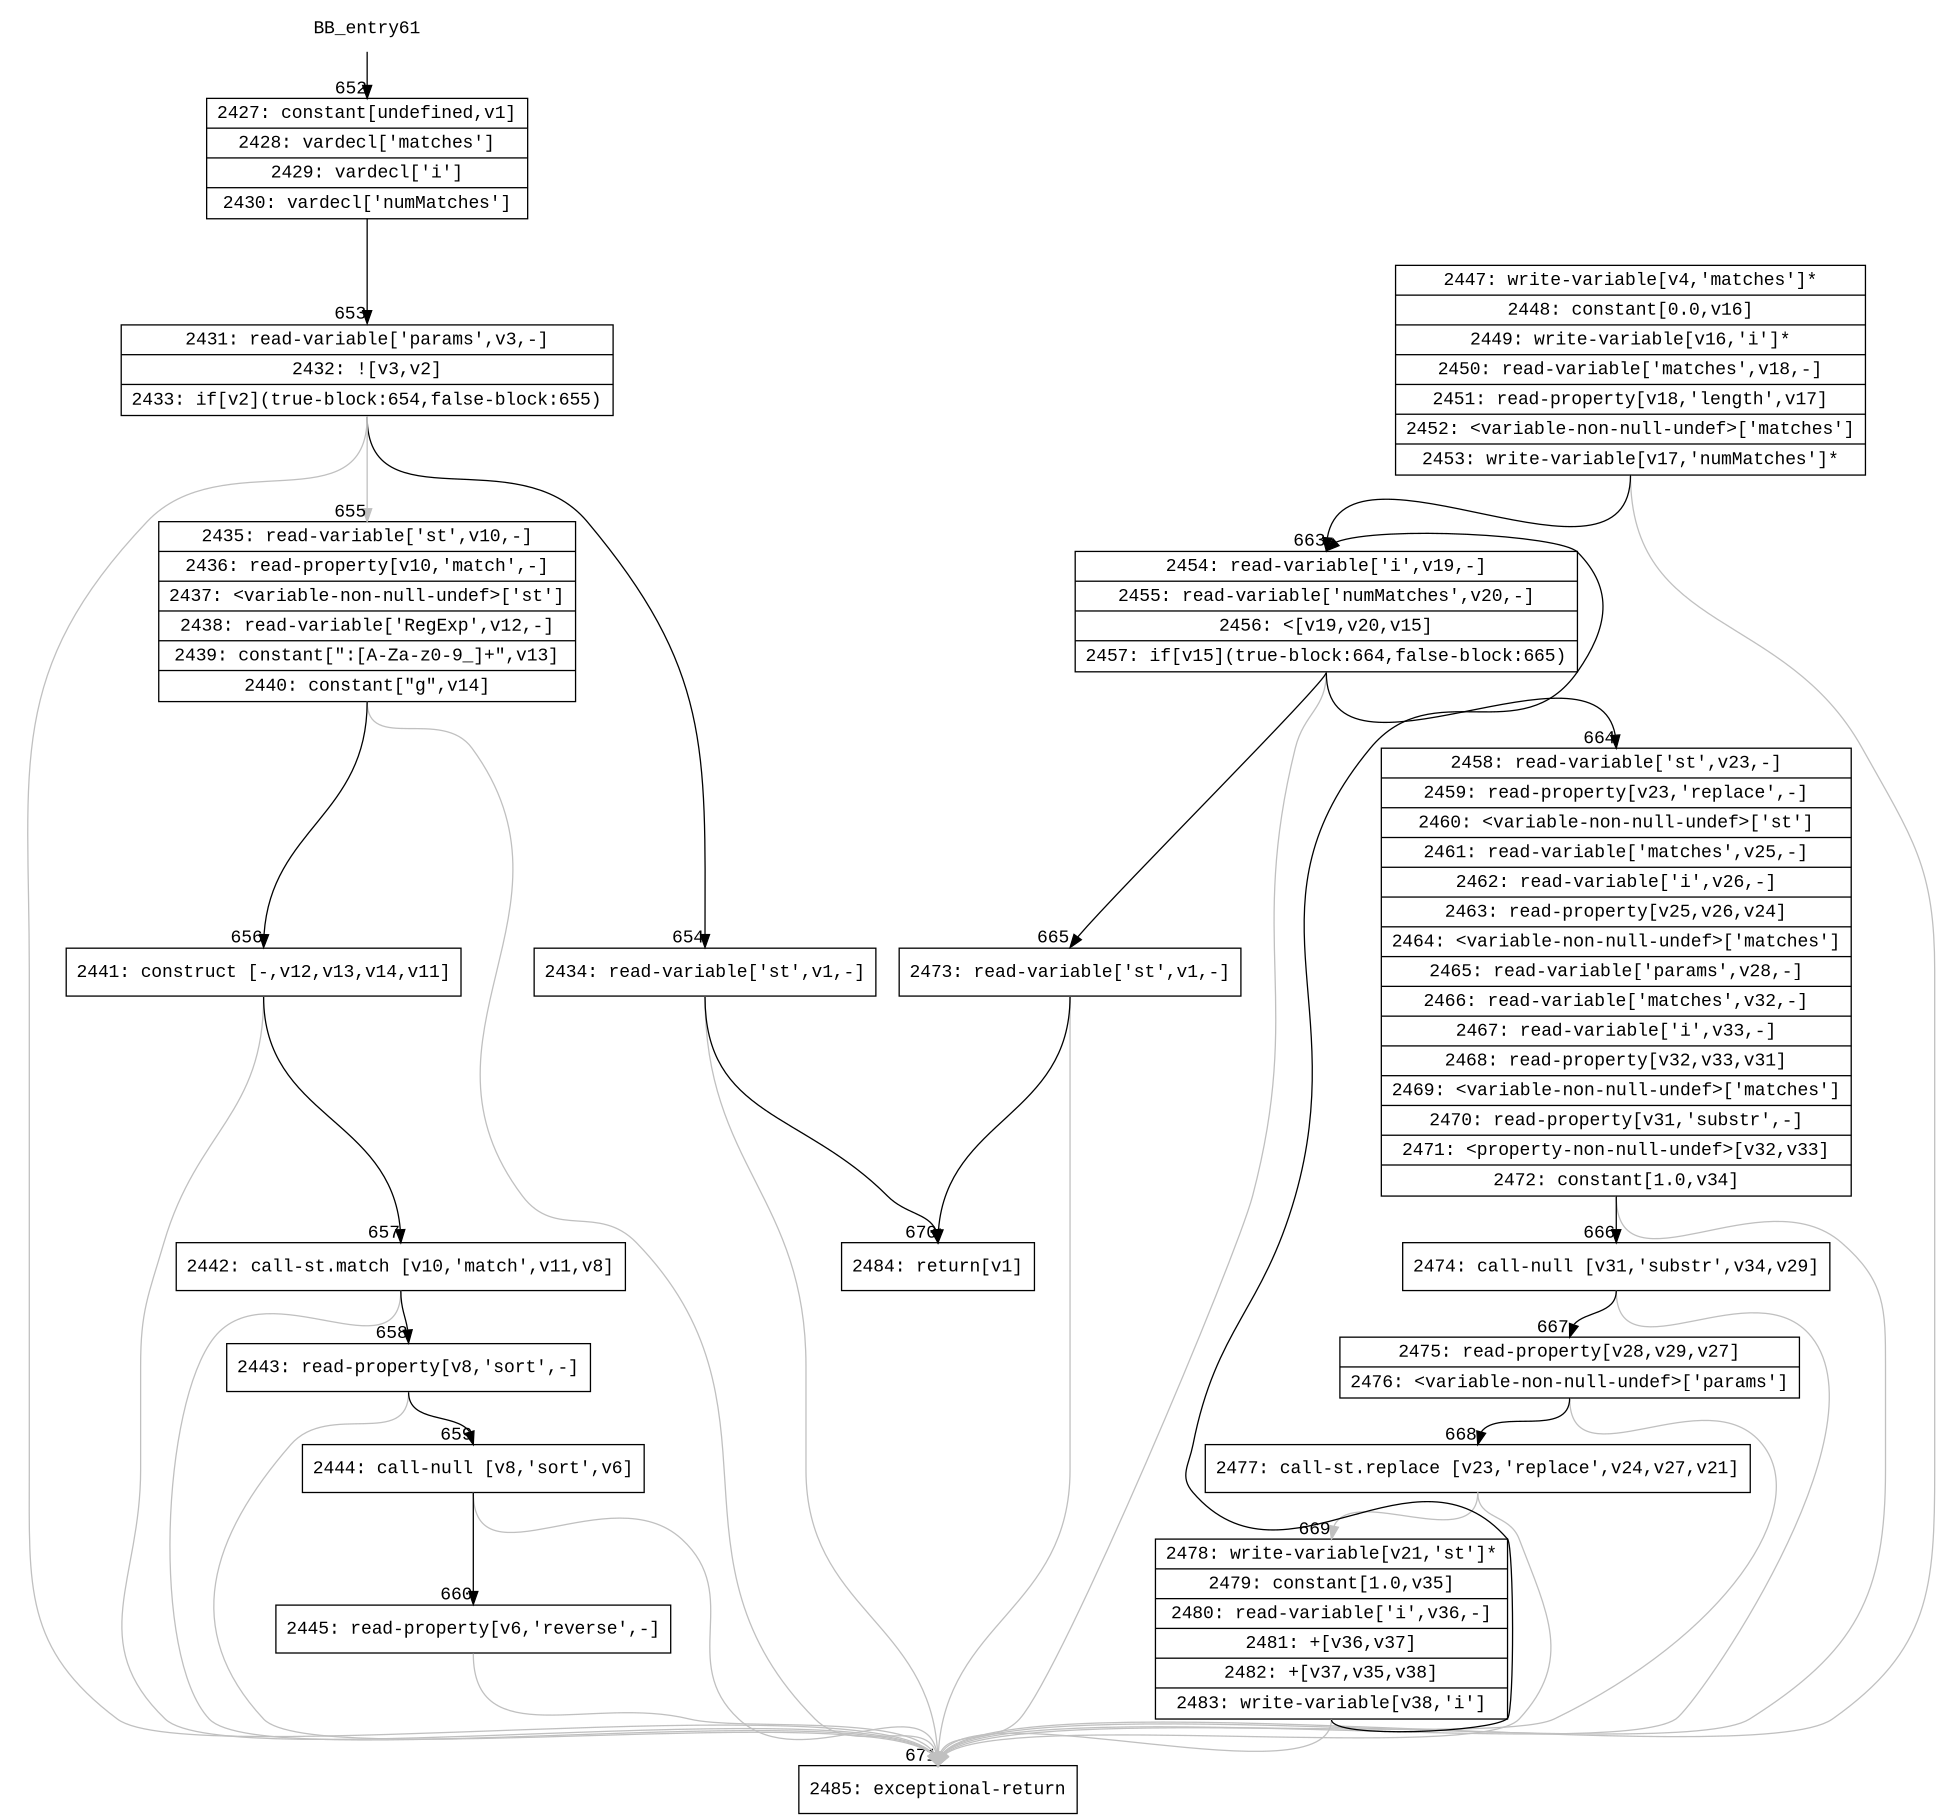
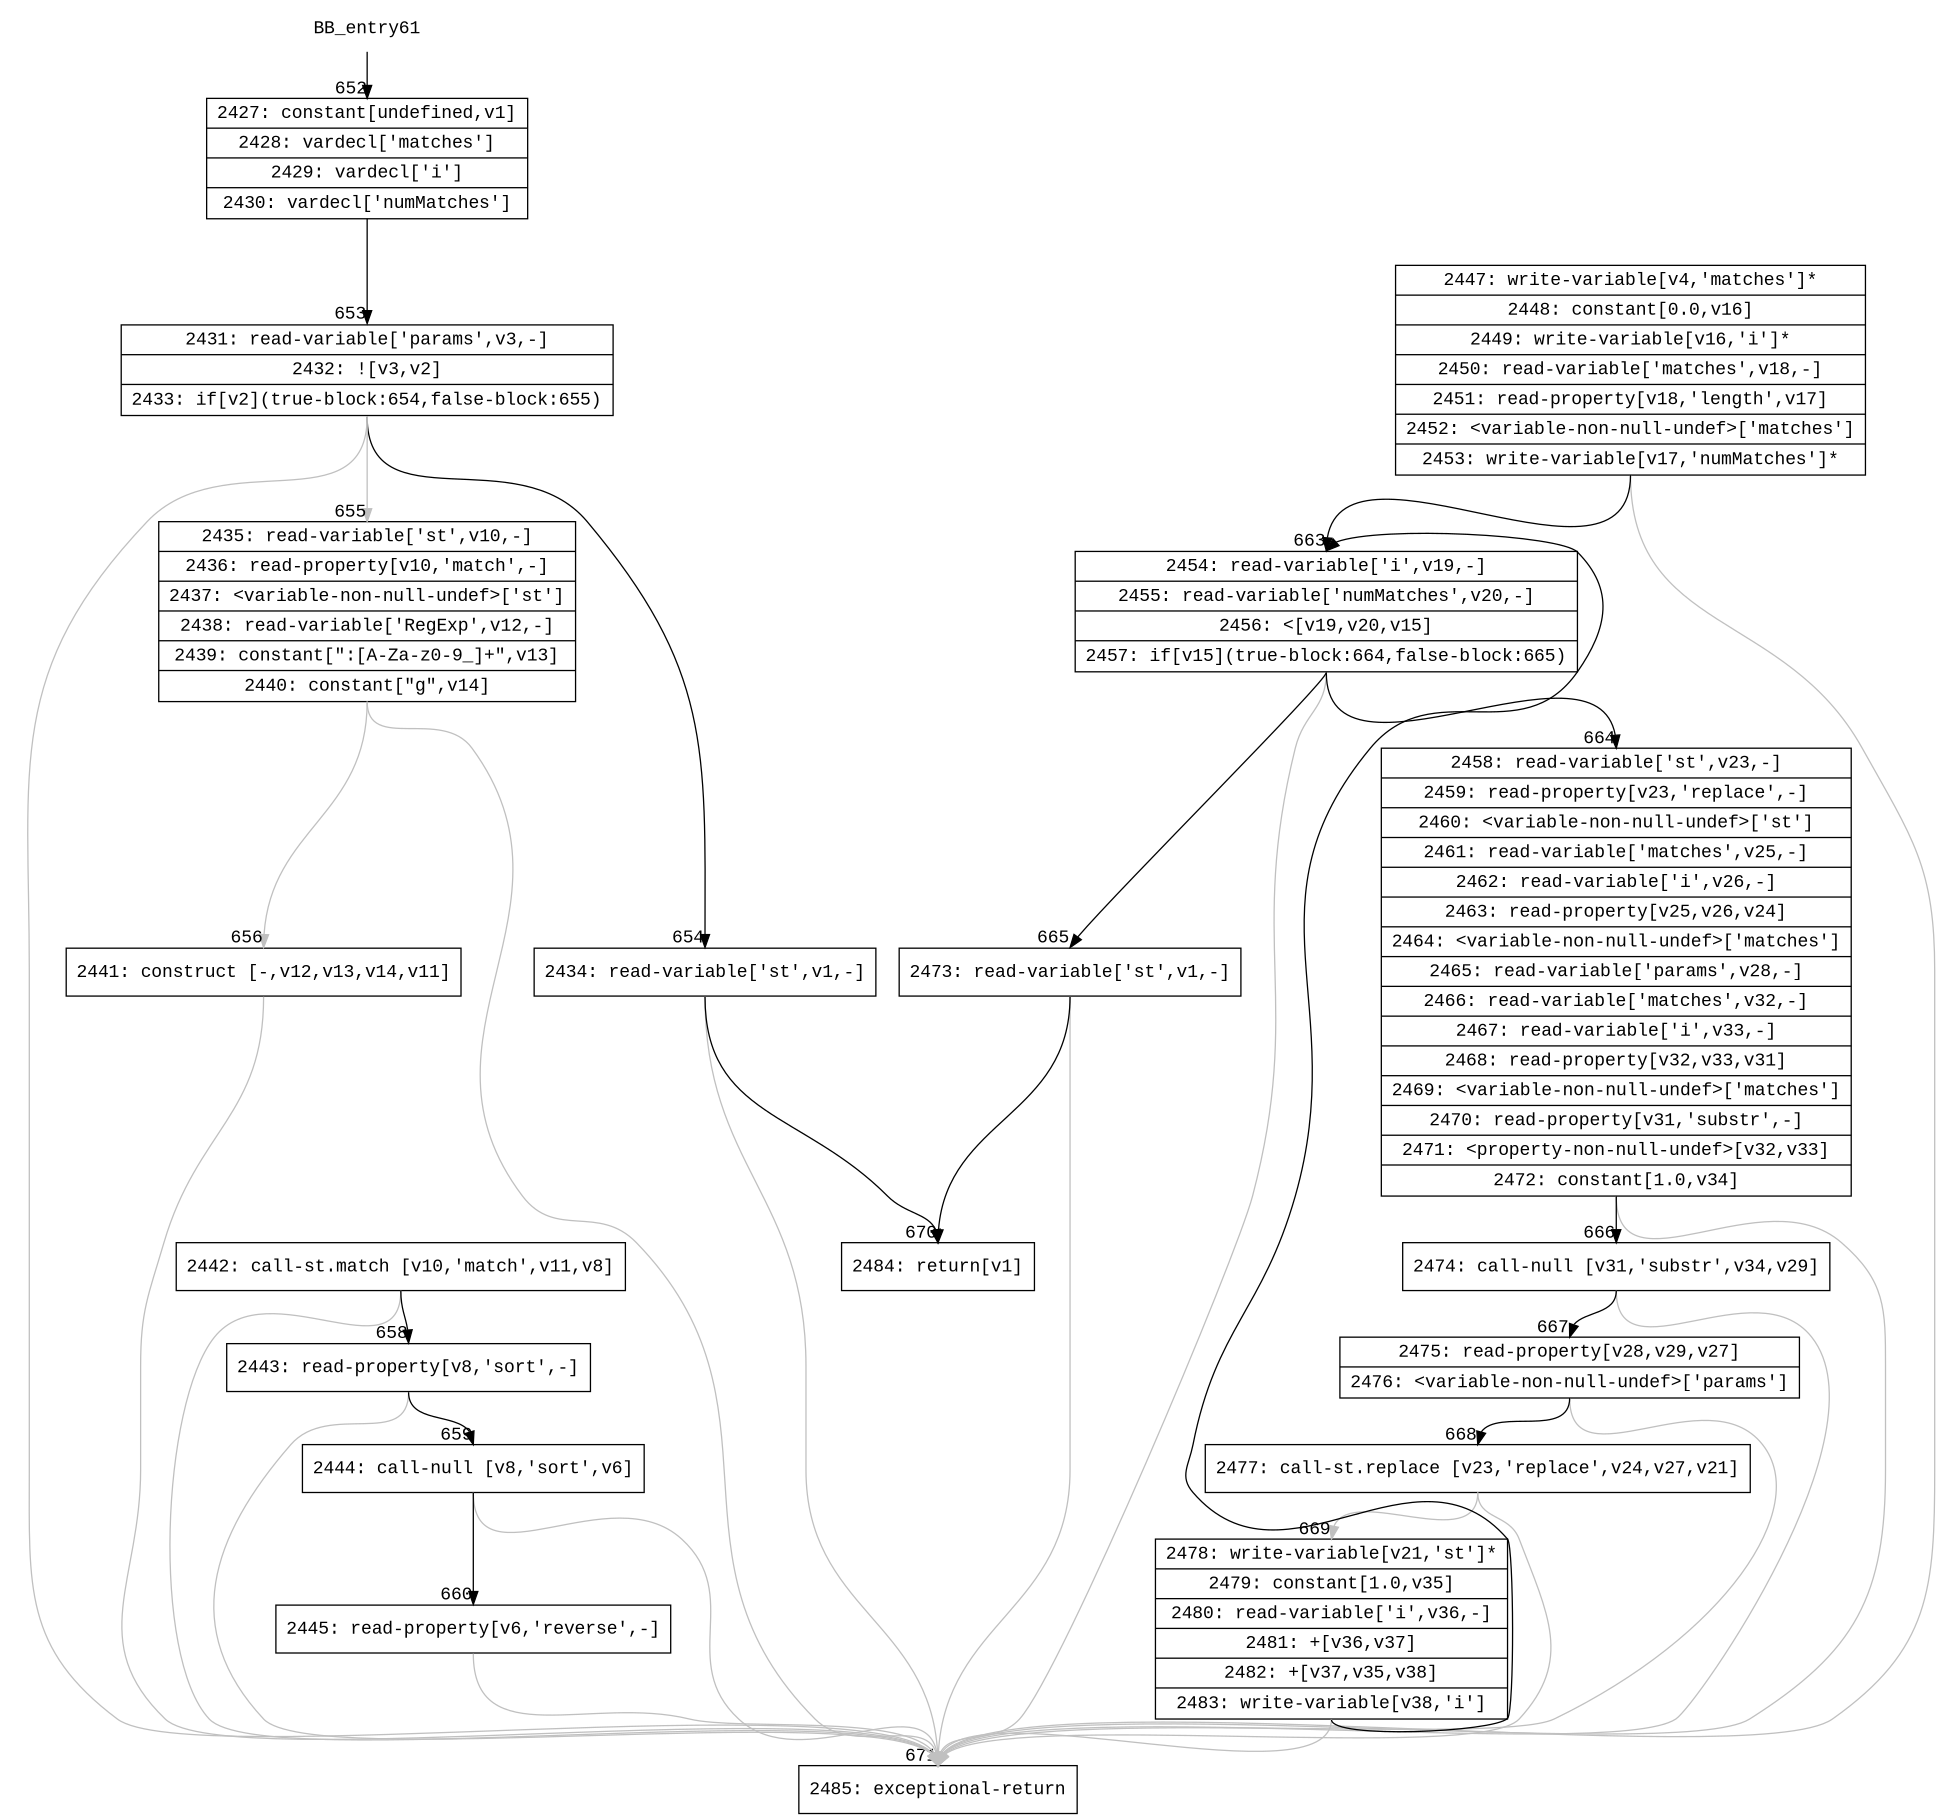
(319, 819) -> (319, 819)
(327, 1115) -> none
